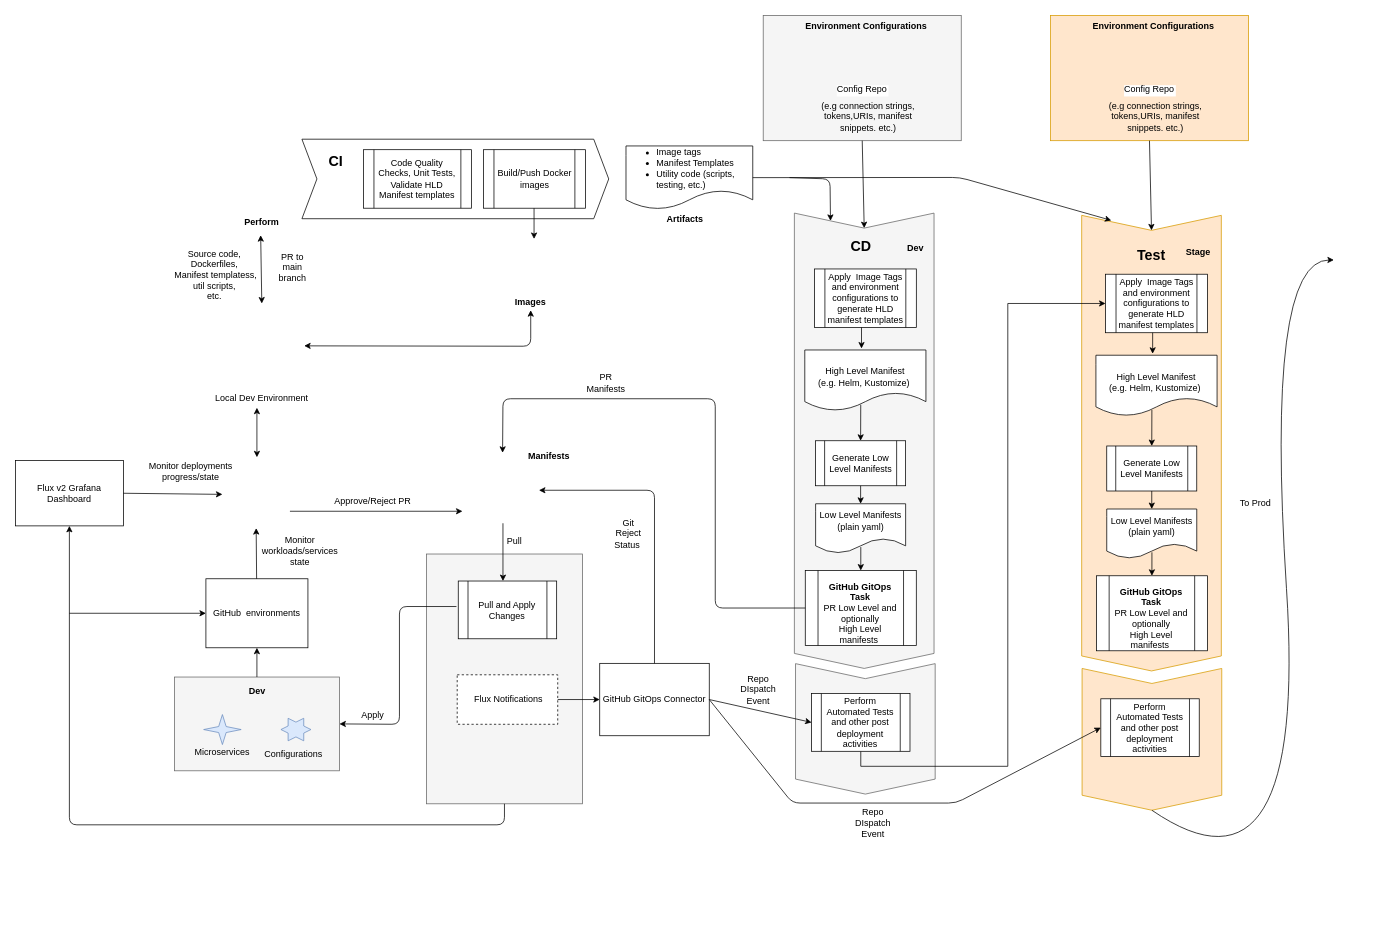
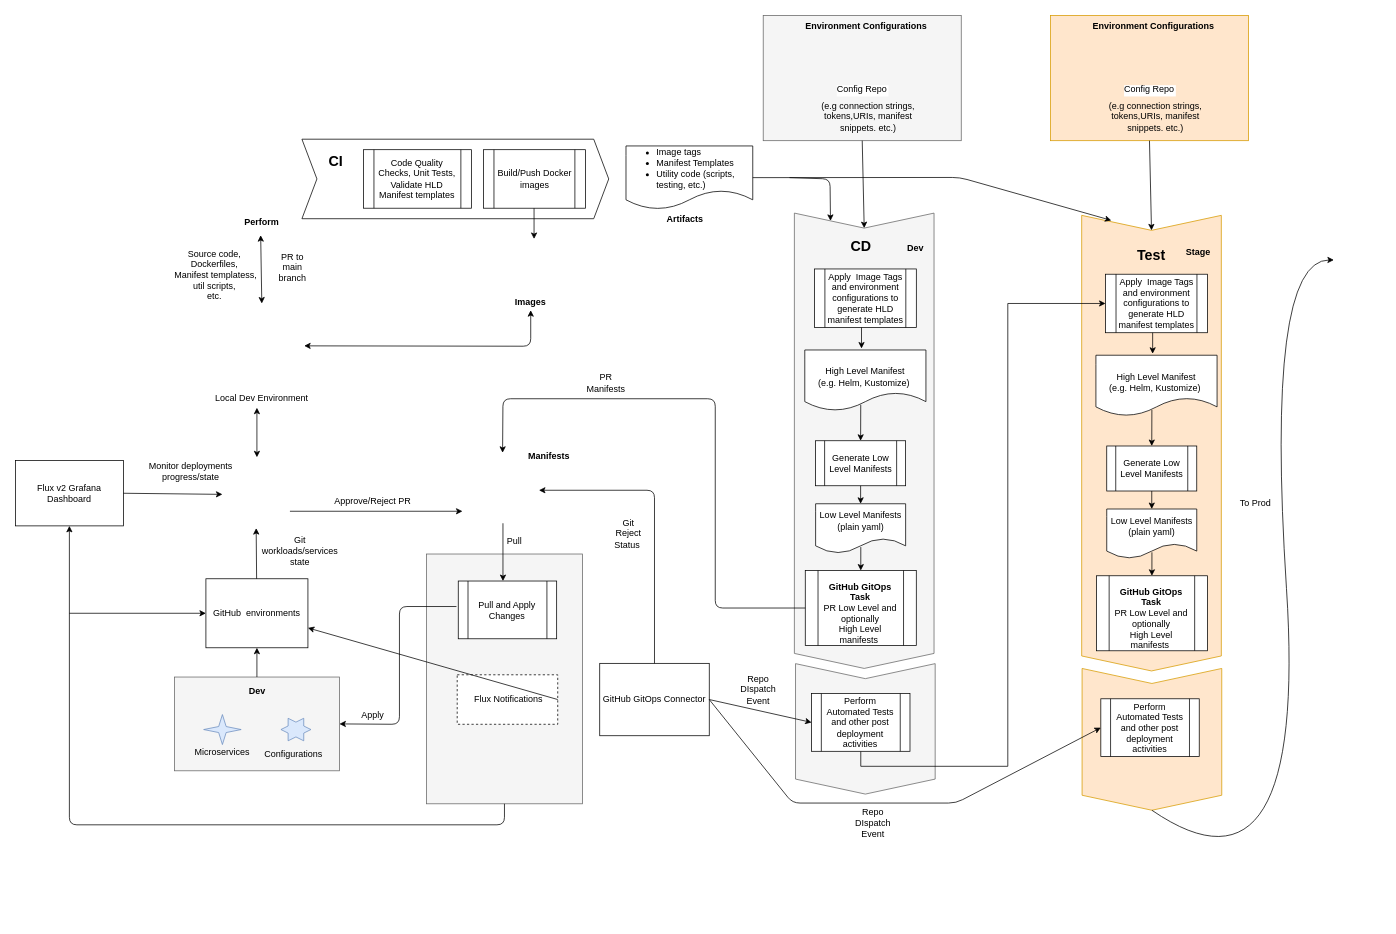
(300, 551) -> (300, 551)
(576, 699) -> (436, 664)
